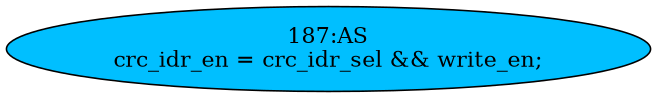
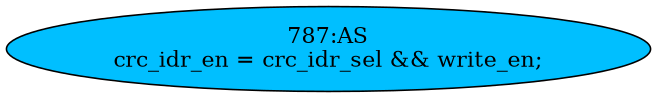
(329, 49) -> (329, 49)
